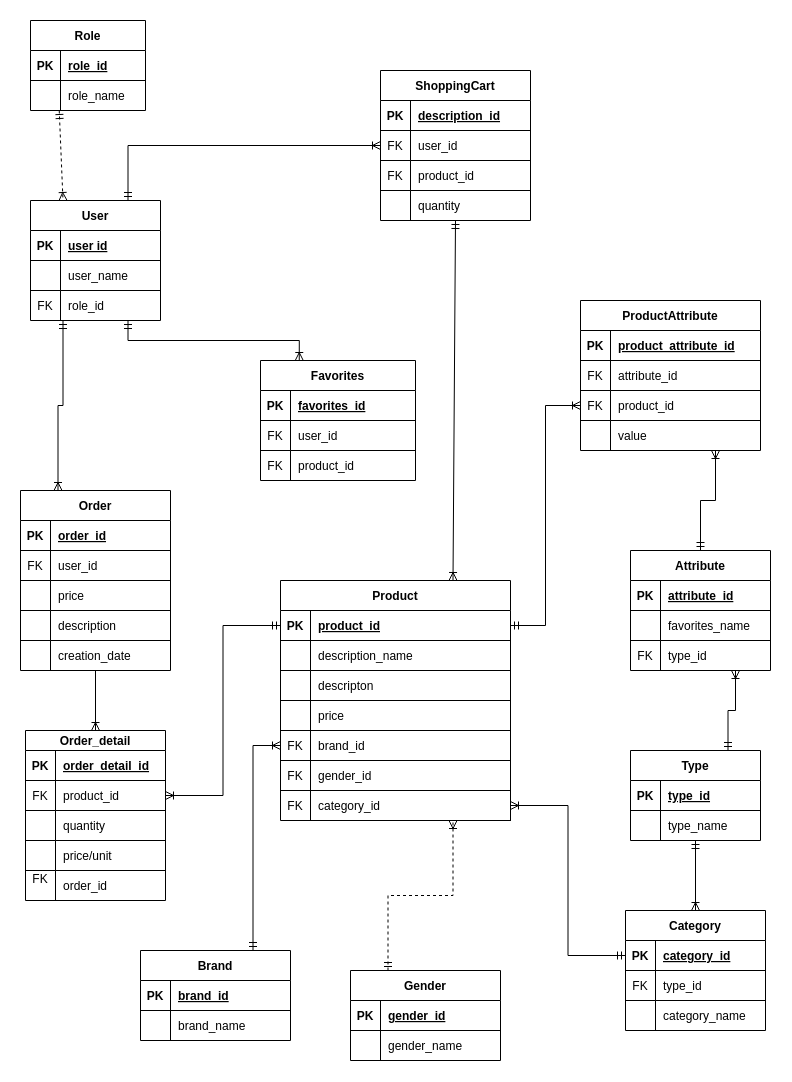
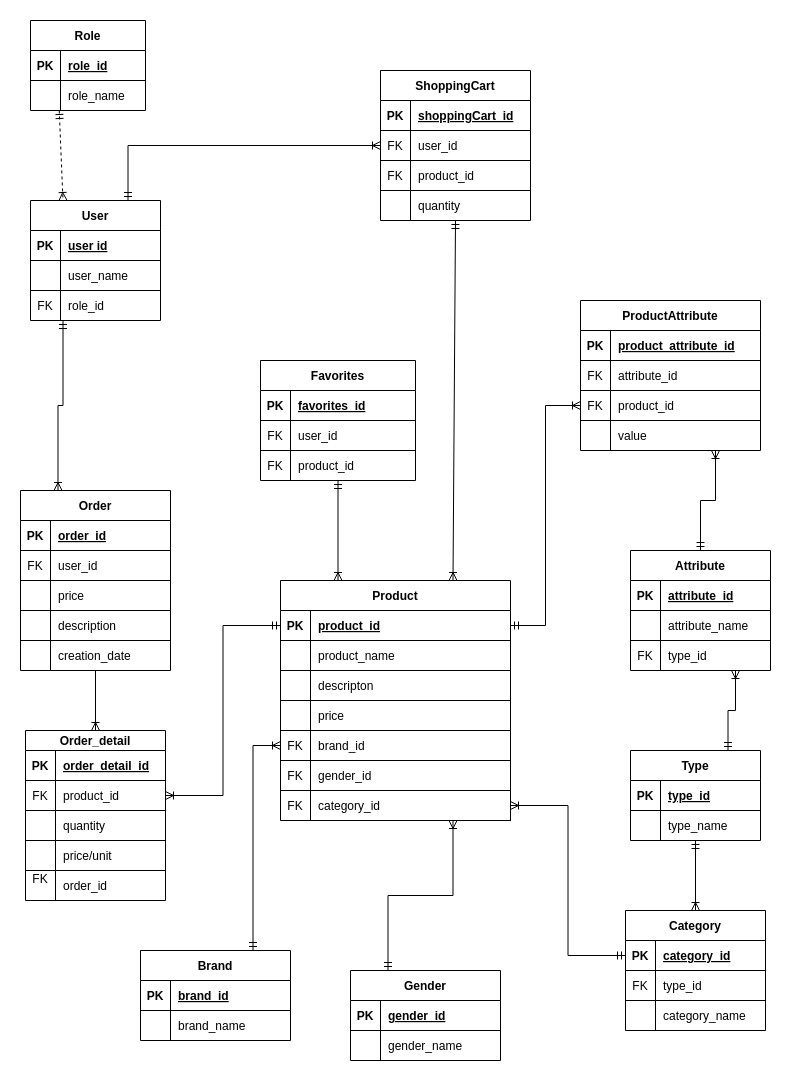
(460, 116) -> (465, 116)
(214, 341) -> none
none -> (338, 531)
(713, 626) -> (713, 626)
(369, 656) -> (358, 656)
(422, 896) -> (422, 896)
